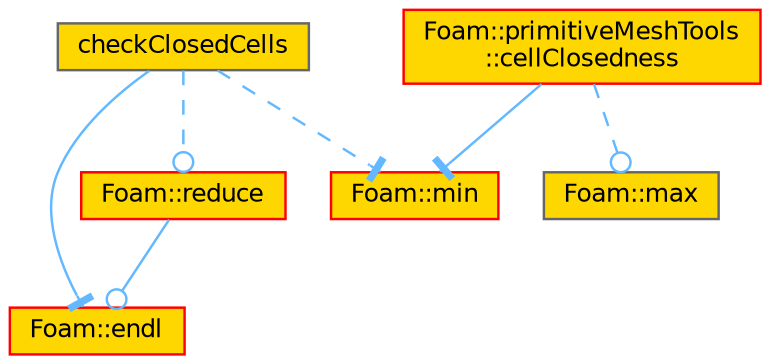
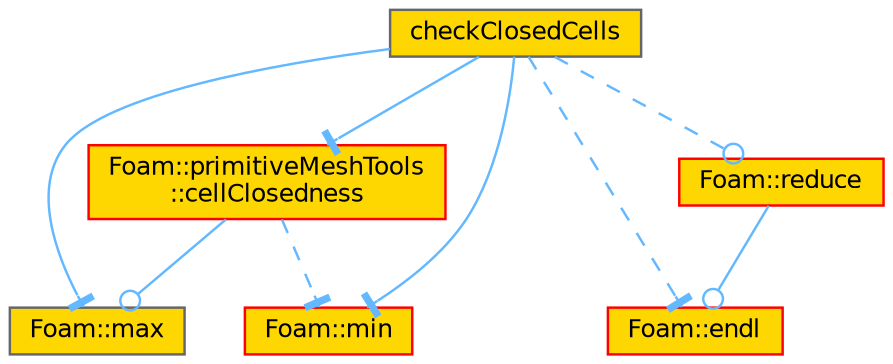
none -> (409, 98)
none -> (145, 100)
(294, 118) -> (479, 198)
(606, 118) -> (182, 257)
(495, 124) -> (298, 257)
(60, 168) -> (602, 176)
